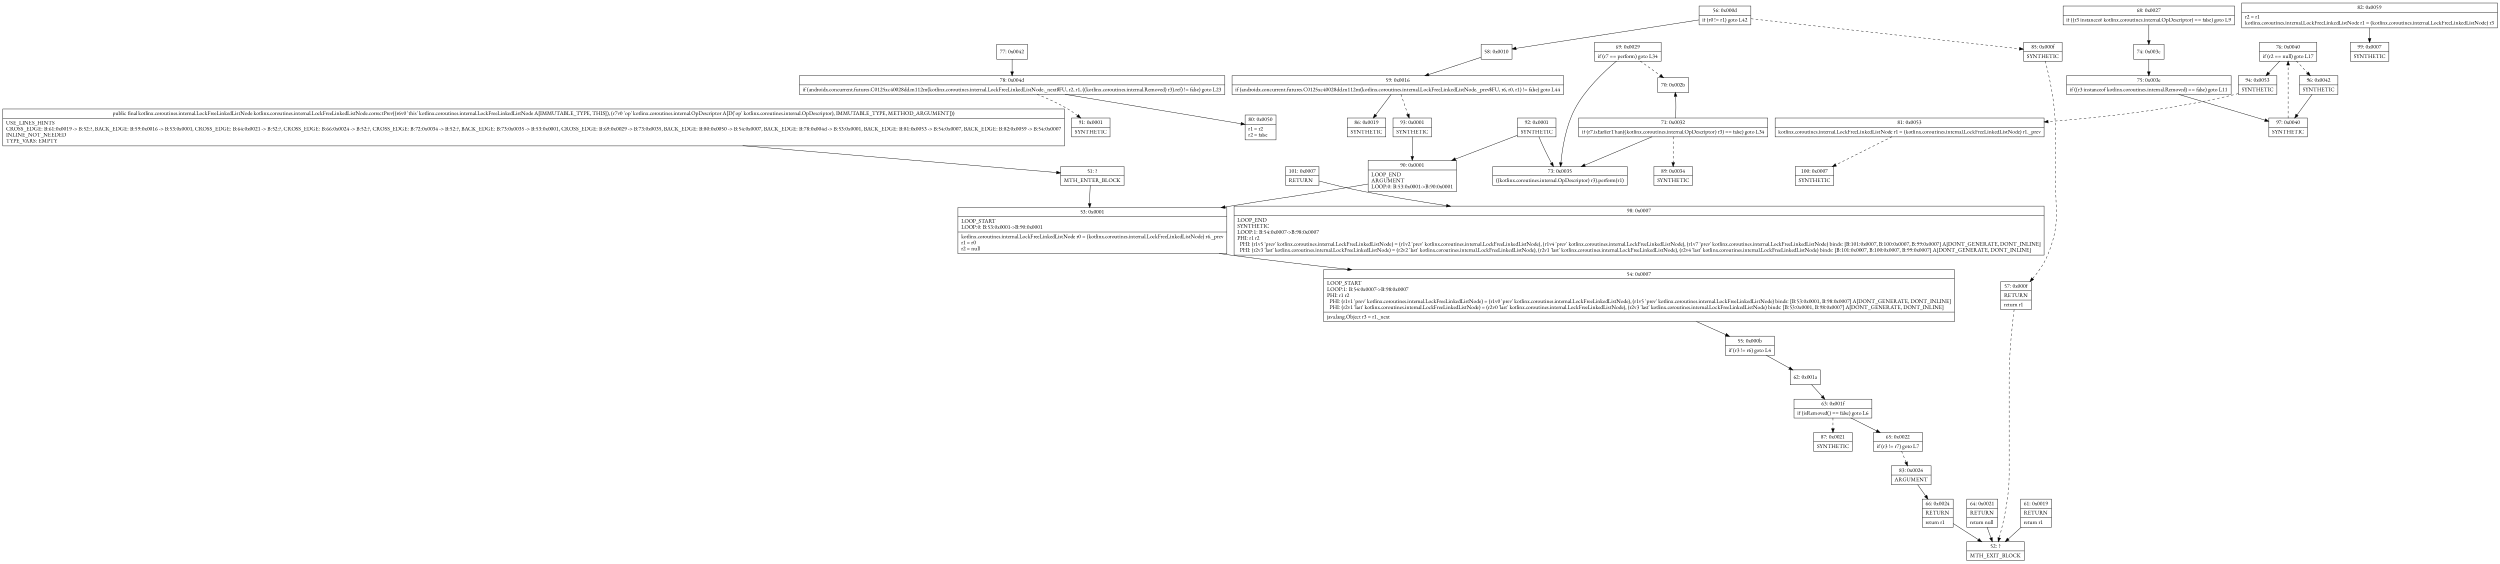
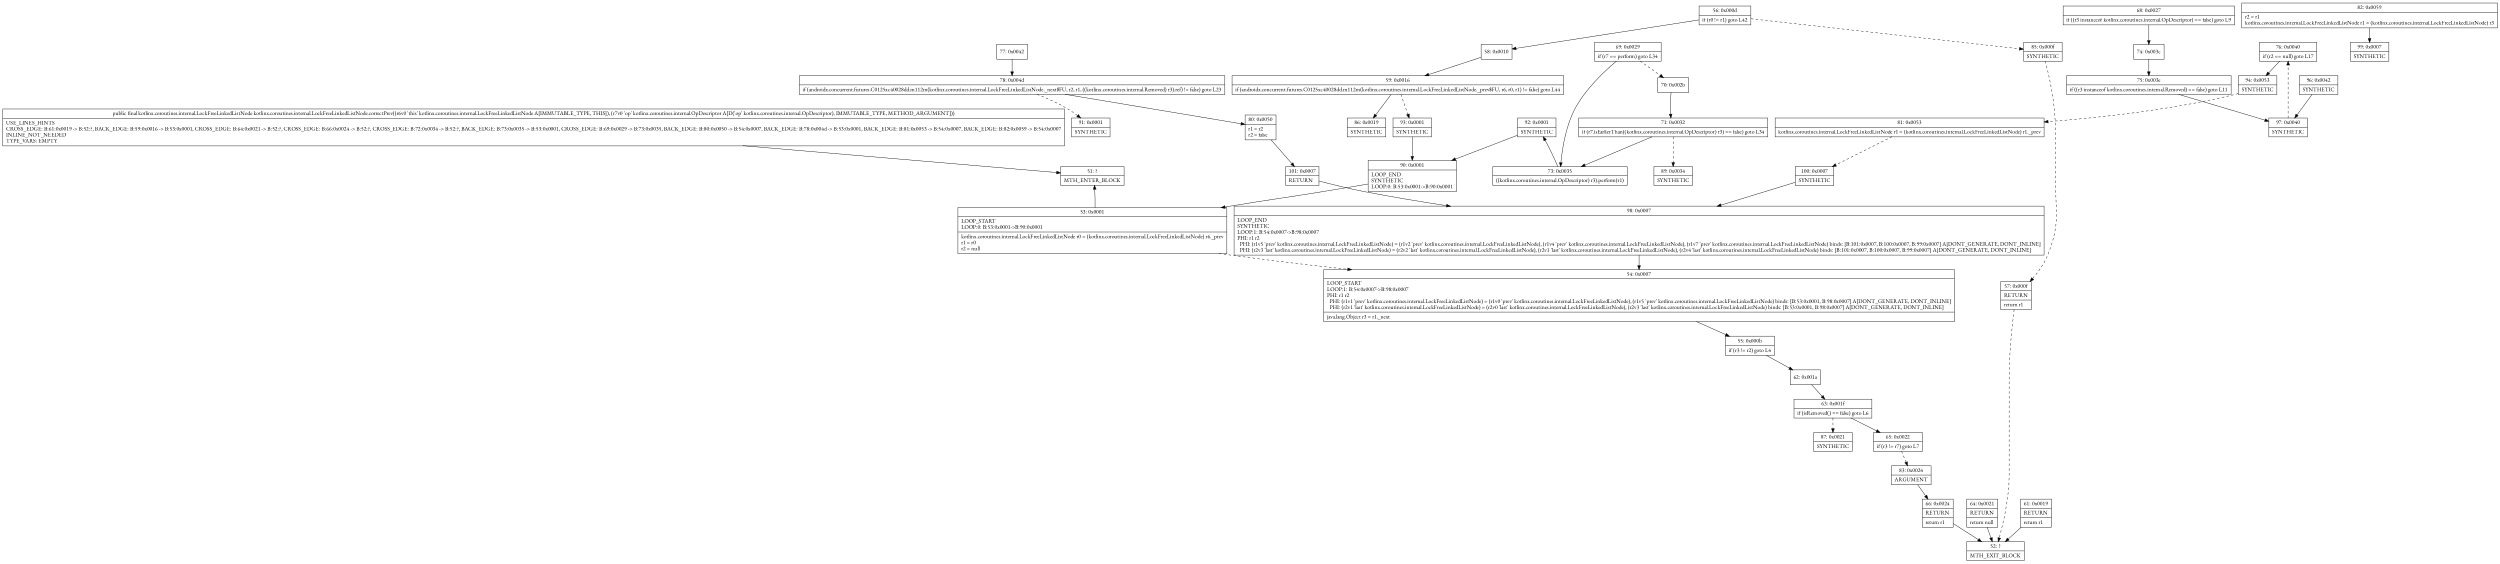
(2302, 67) -> none
(1676, 107) -> (1670, 103)
(1545, 150) -> (1552, 153)
none -> (1281, 152)
(1388, 181) -> (1387, 181)
(1090, 194) -> (1095, 199)
none -> (1758, 194)
none -> (1639, 260)
(1283, 262) -> (1283, 262)
(1750, 350) -> (1750, 350)
